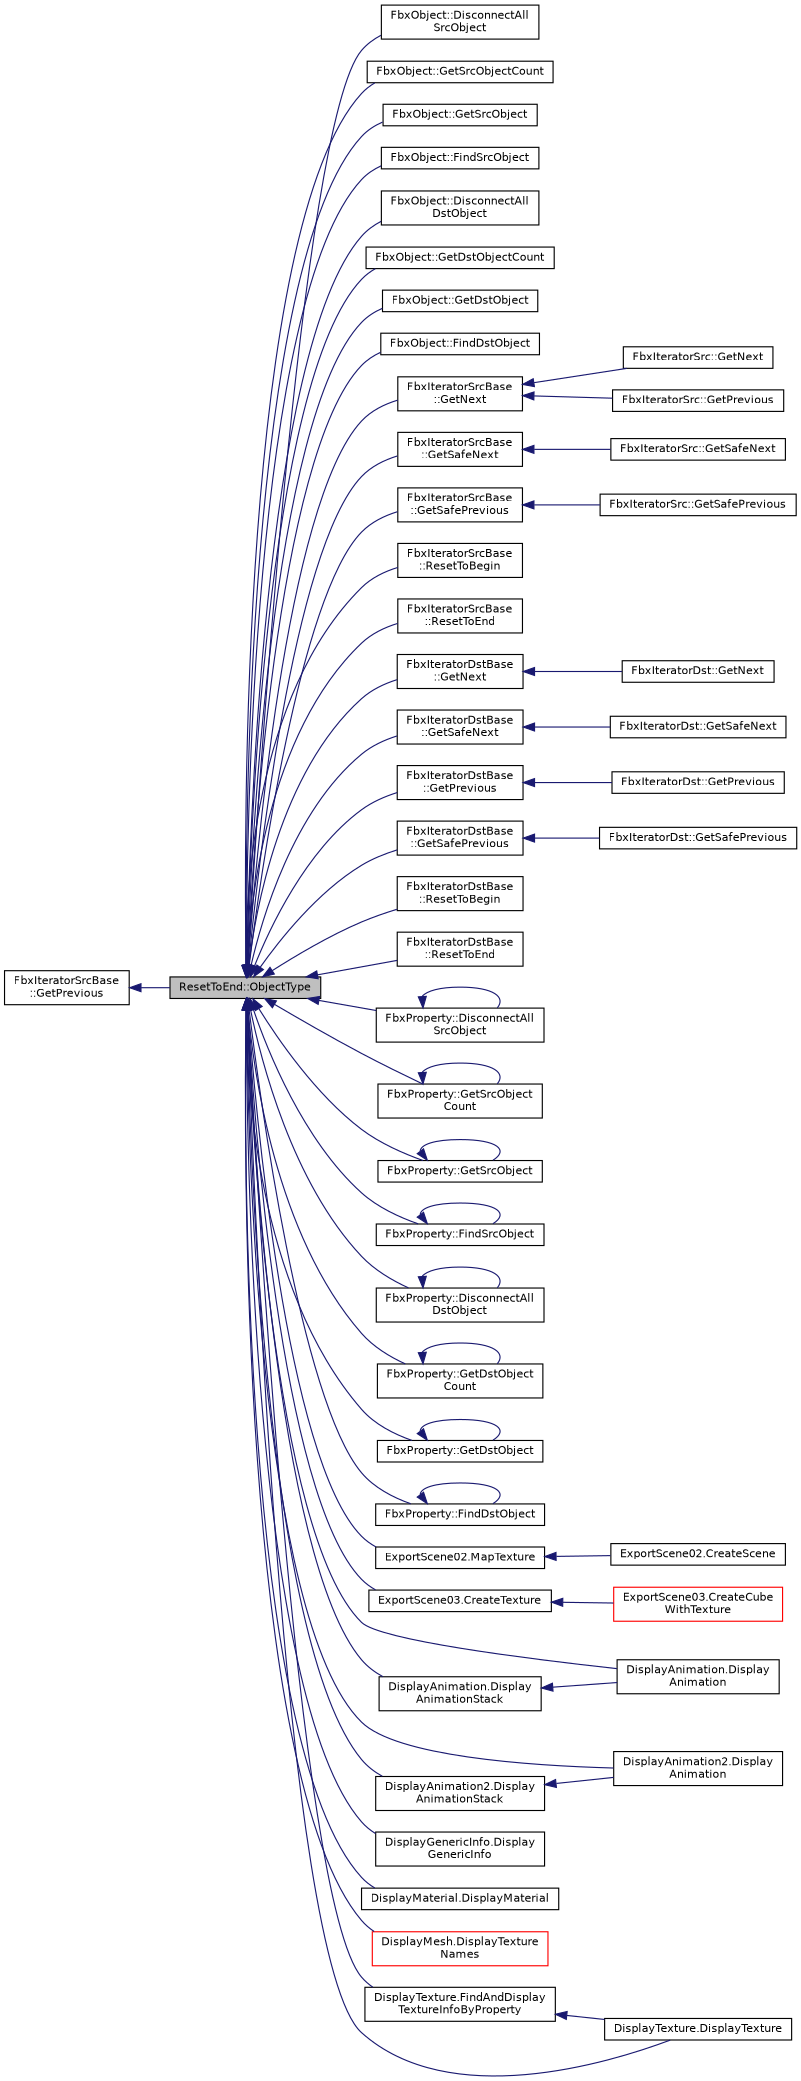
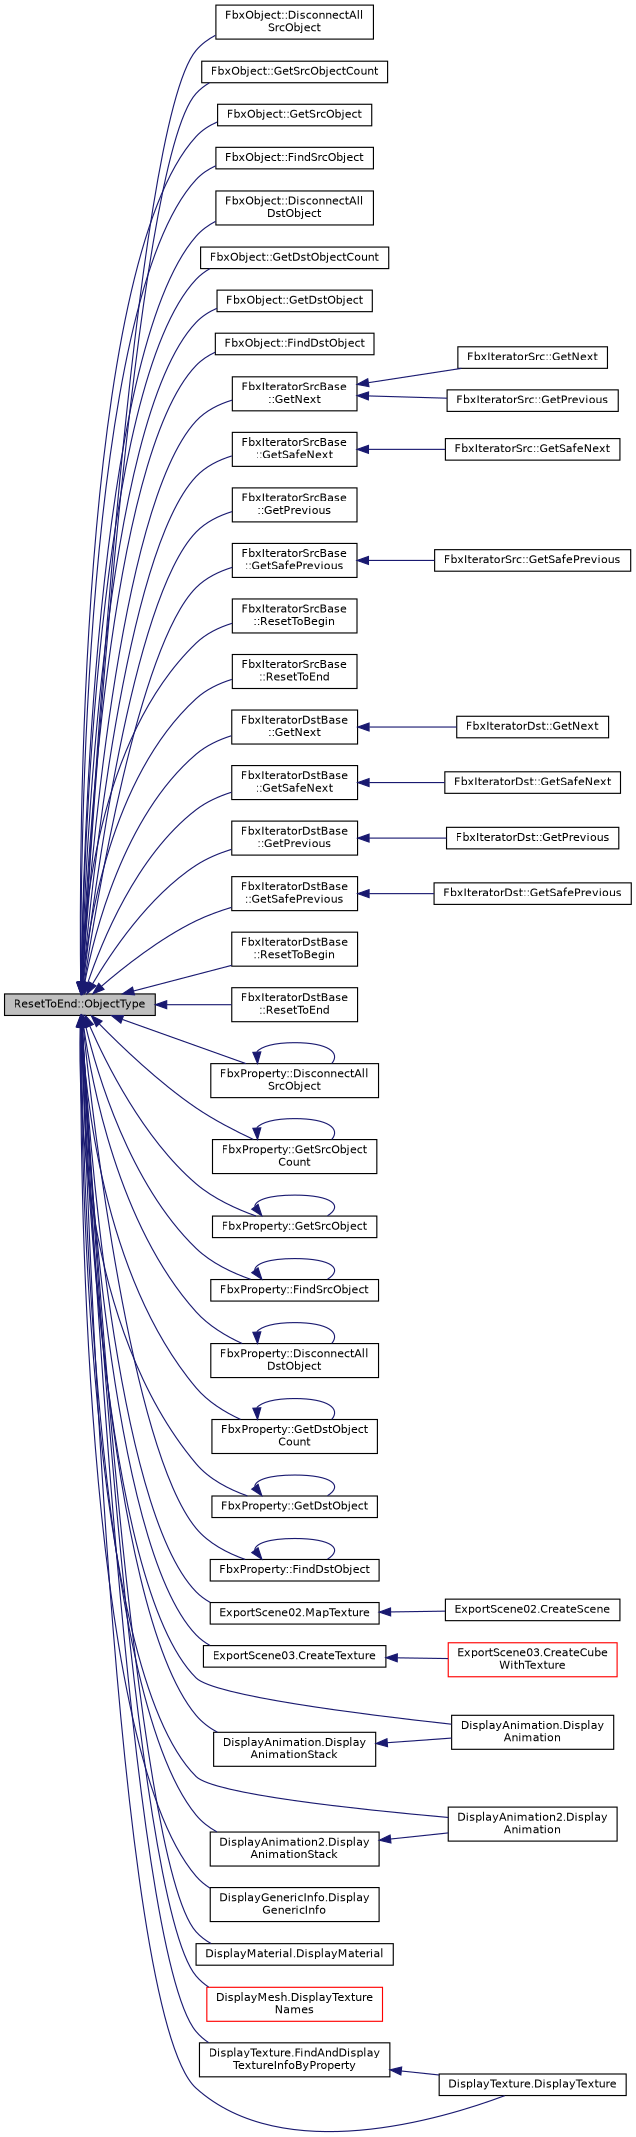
(156, 988) -> (124, 731)
